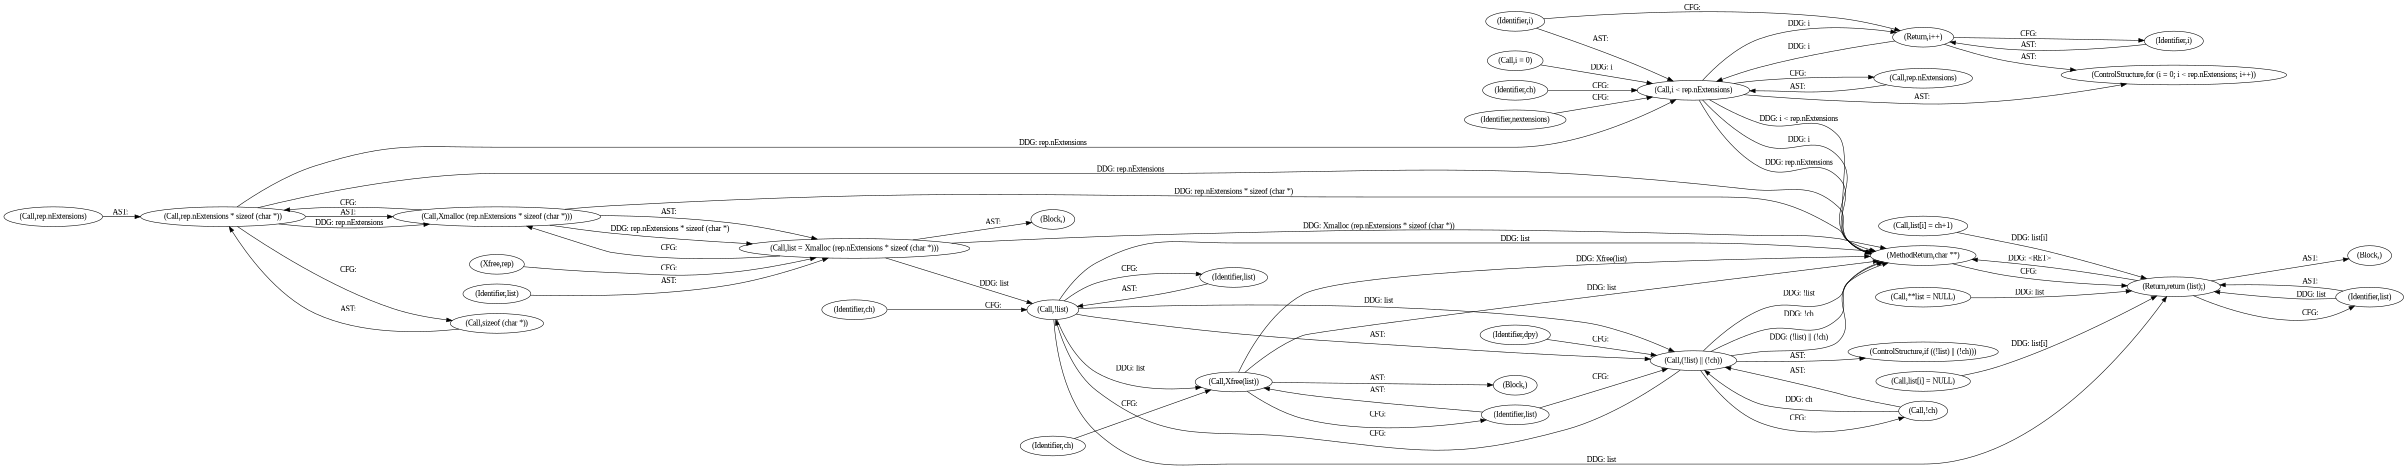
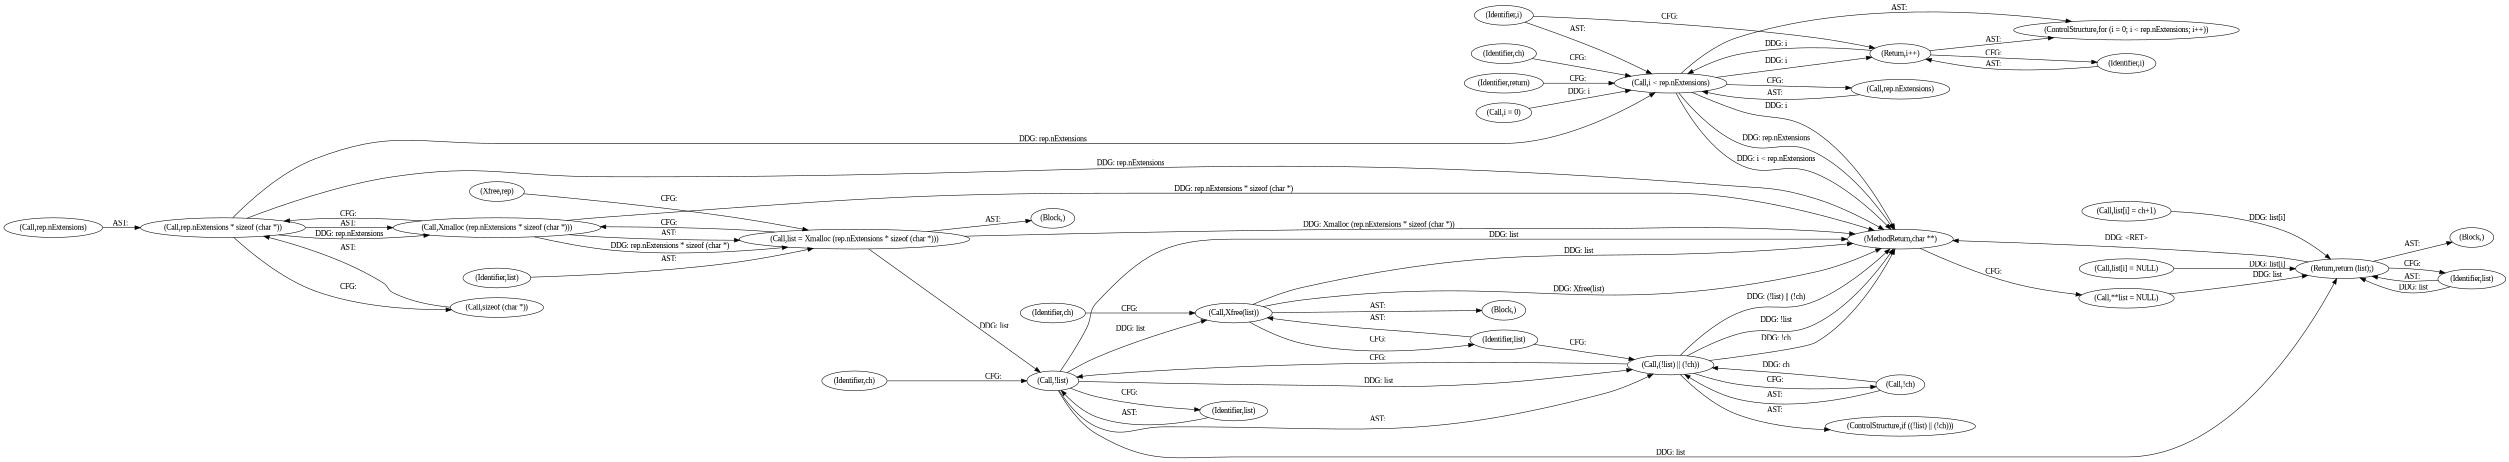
(1515, 120) -> (1504, 83)
(2036, 279) -> (1996, 278)
(1515, 335) -> none
